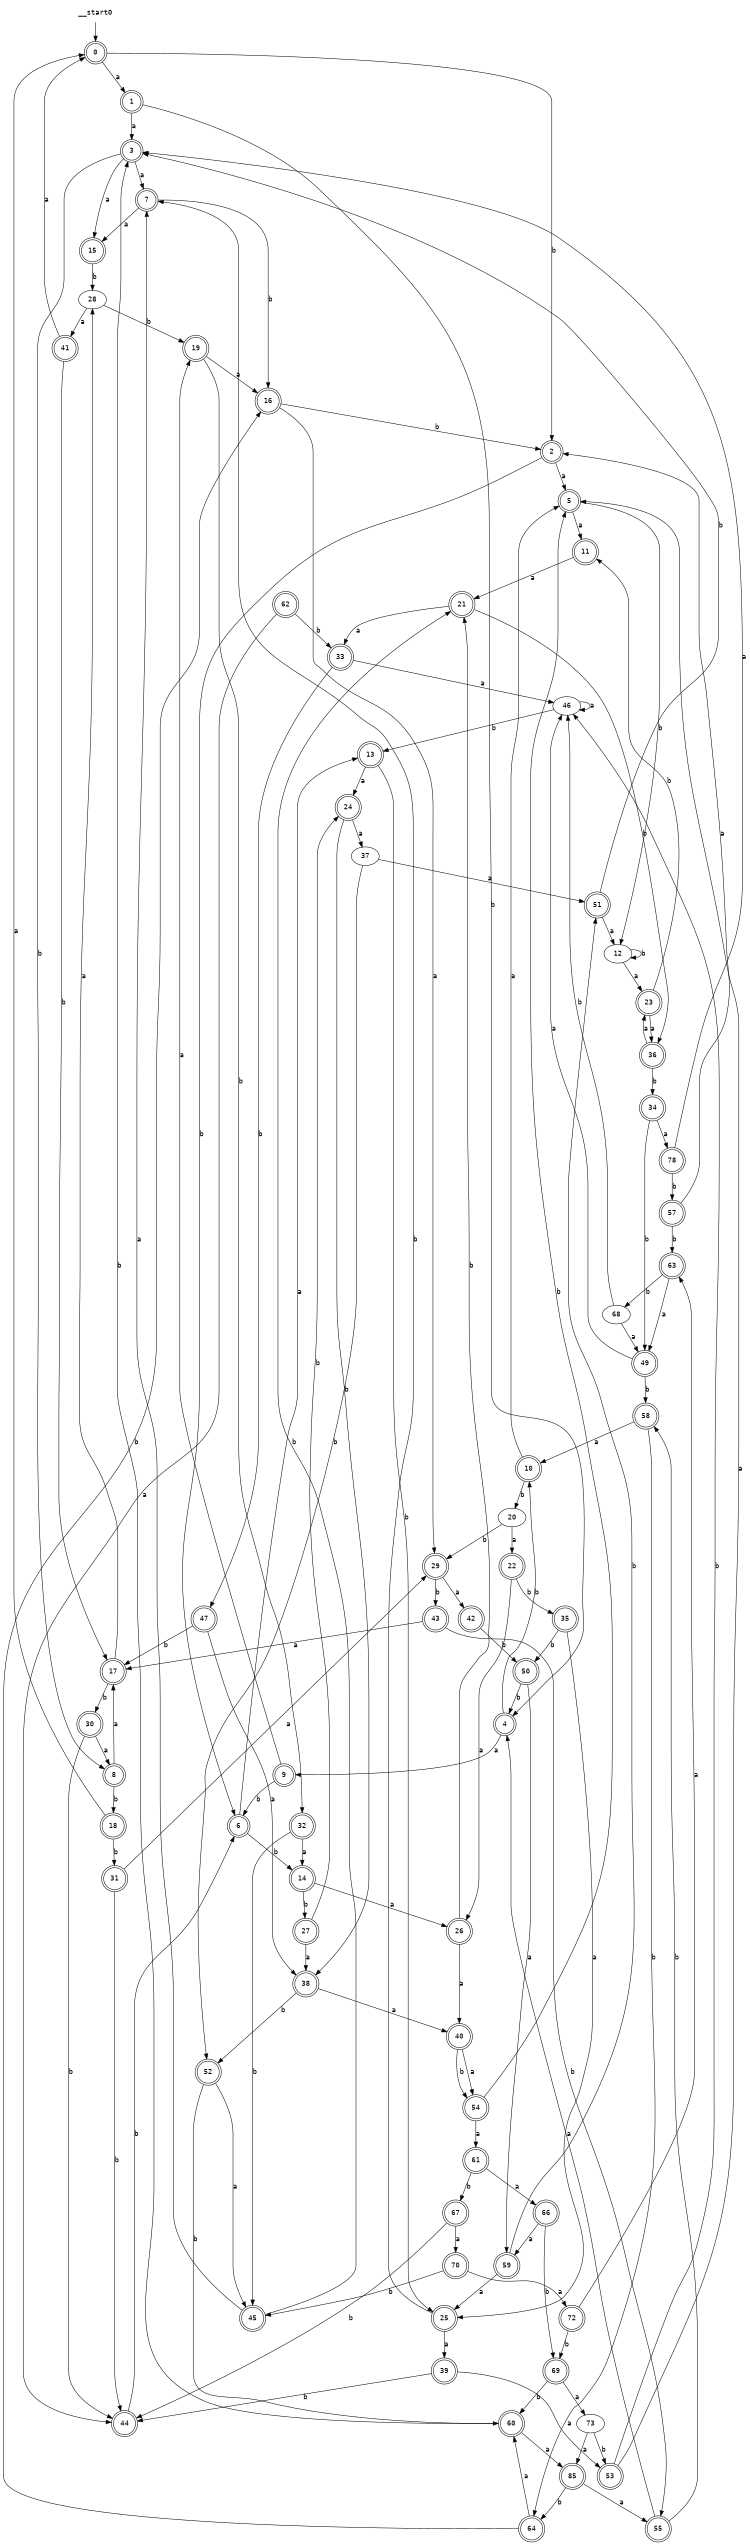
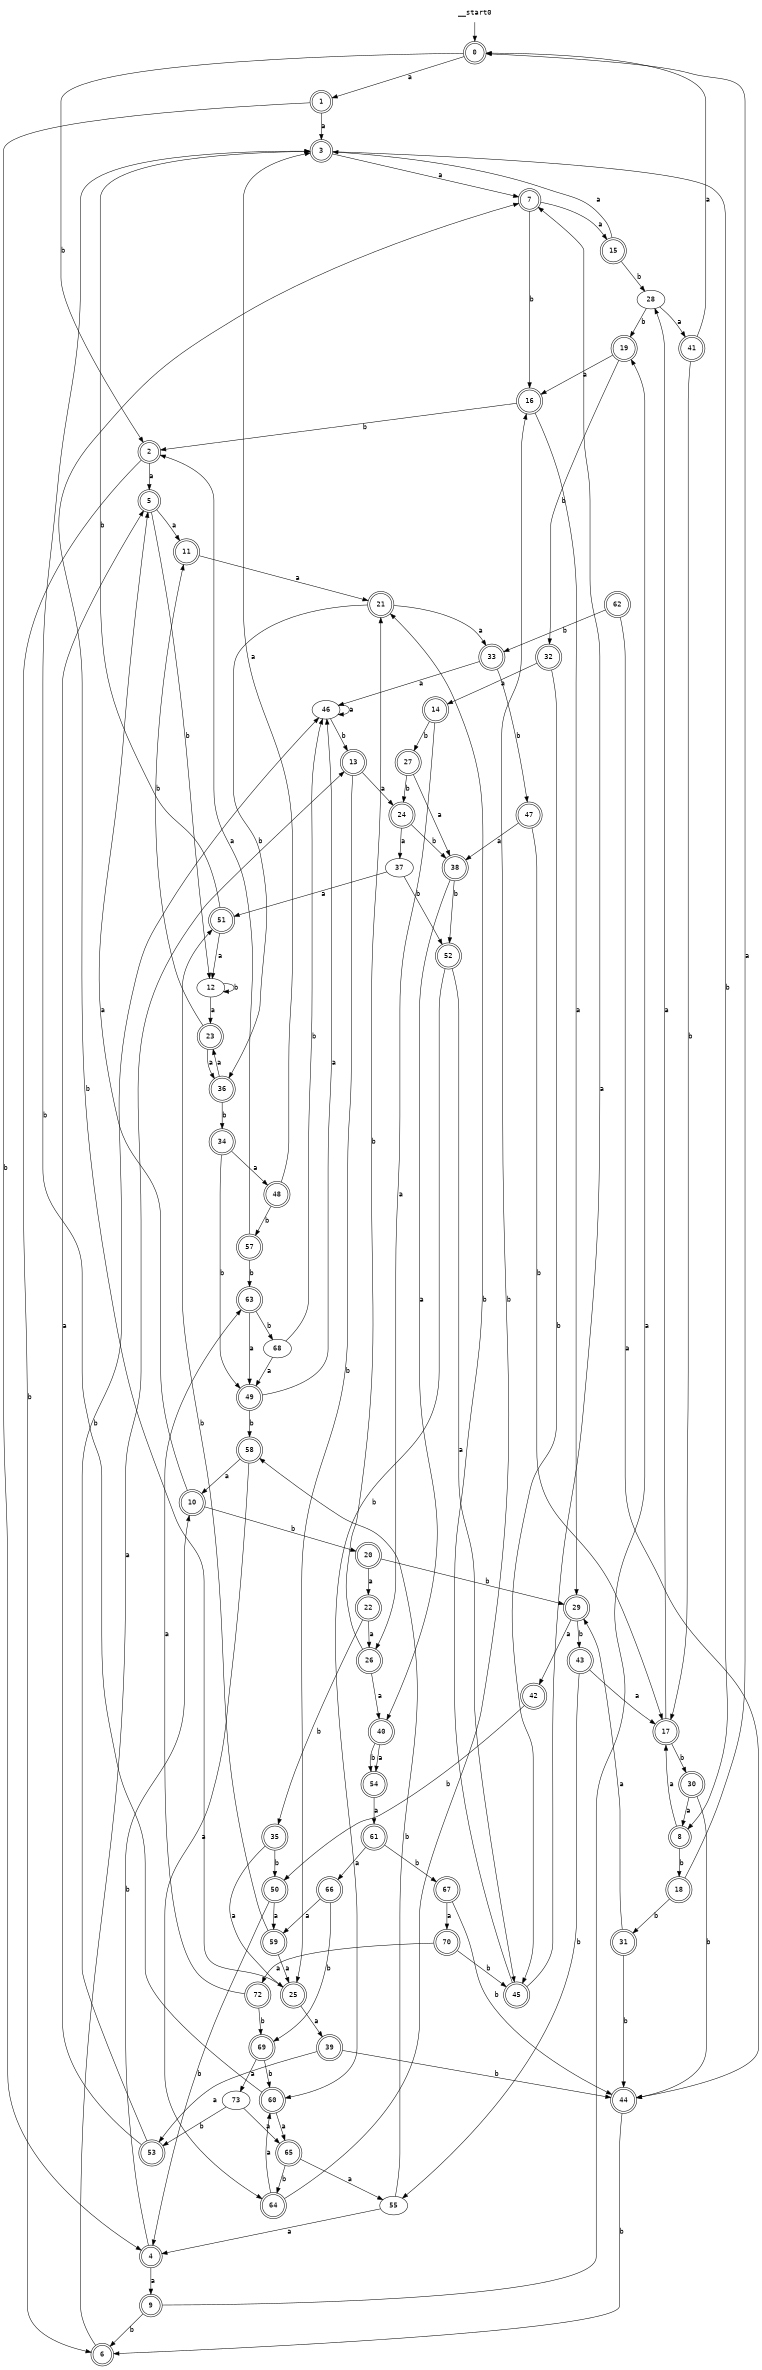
(104, 194) -> (486, 172)
(672, 1161) -> (277, 1194)
(561, 1322) -> none
(512, 1518) -> (368, 1555)
(264, 1847) -> none
(654, 1958) -> (204, 1837)
(572, 2476) -> (289, 2153)
(658, 2529) -> (394, 2206)
